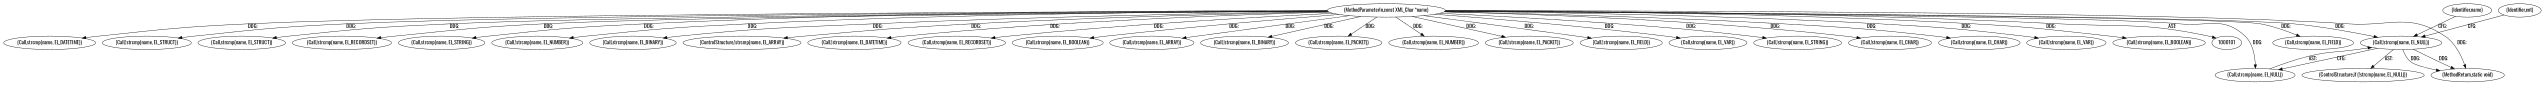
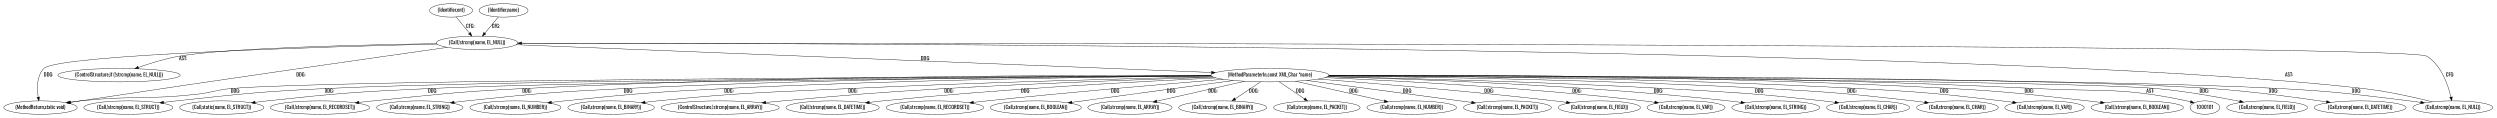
(1910, 15) -> (864, 59)
(242, 43) -> (222, 108)
